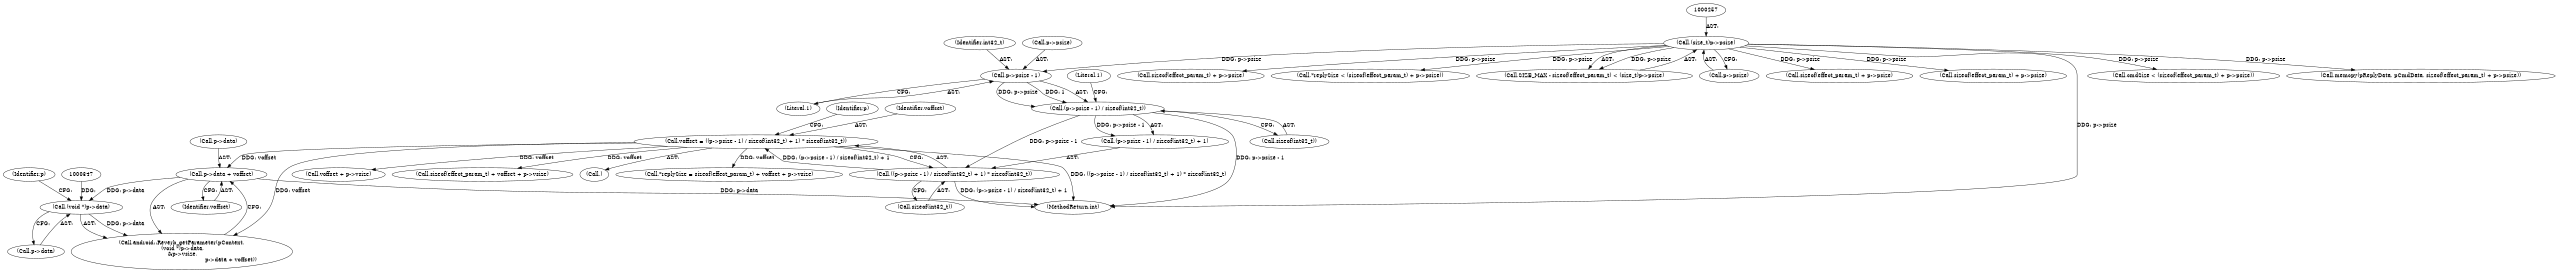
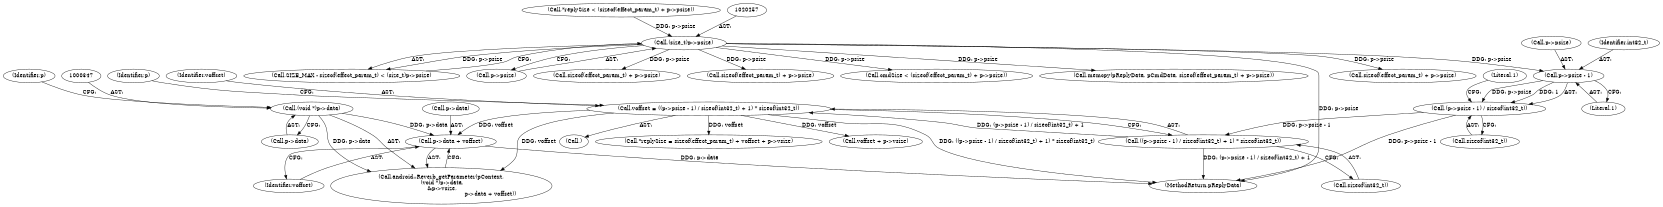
(1706, 10) -> (747, 10)
(980, 43) -> (1624, 43)
(1547, 57) -> (651, 26)
(1691, 60) -> (525, 59)
(1155, 142) -> none
(482, 175) -> none
(134, 182) -> (387, 122)
(89, 191) -> (118, 92)
(1073, 207) -> (1203, 186)
